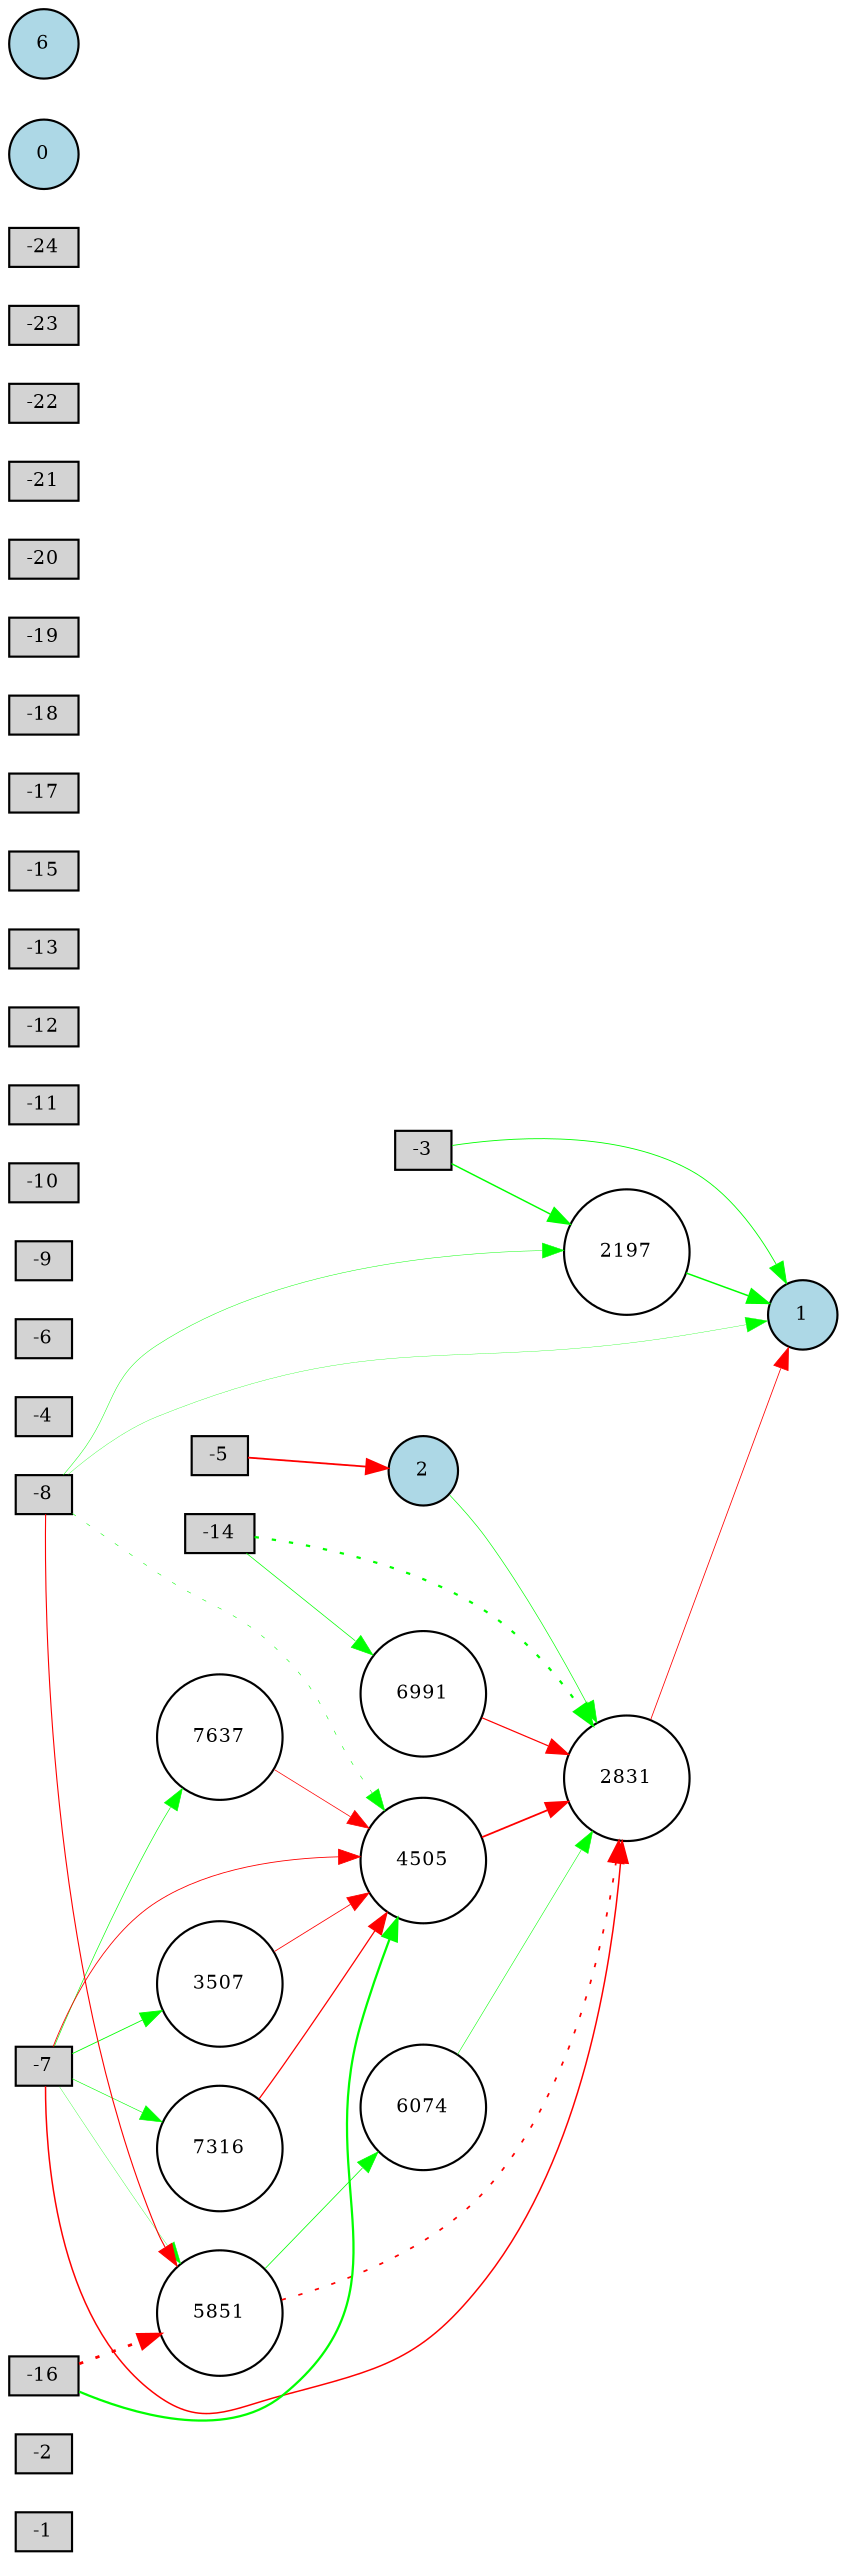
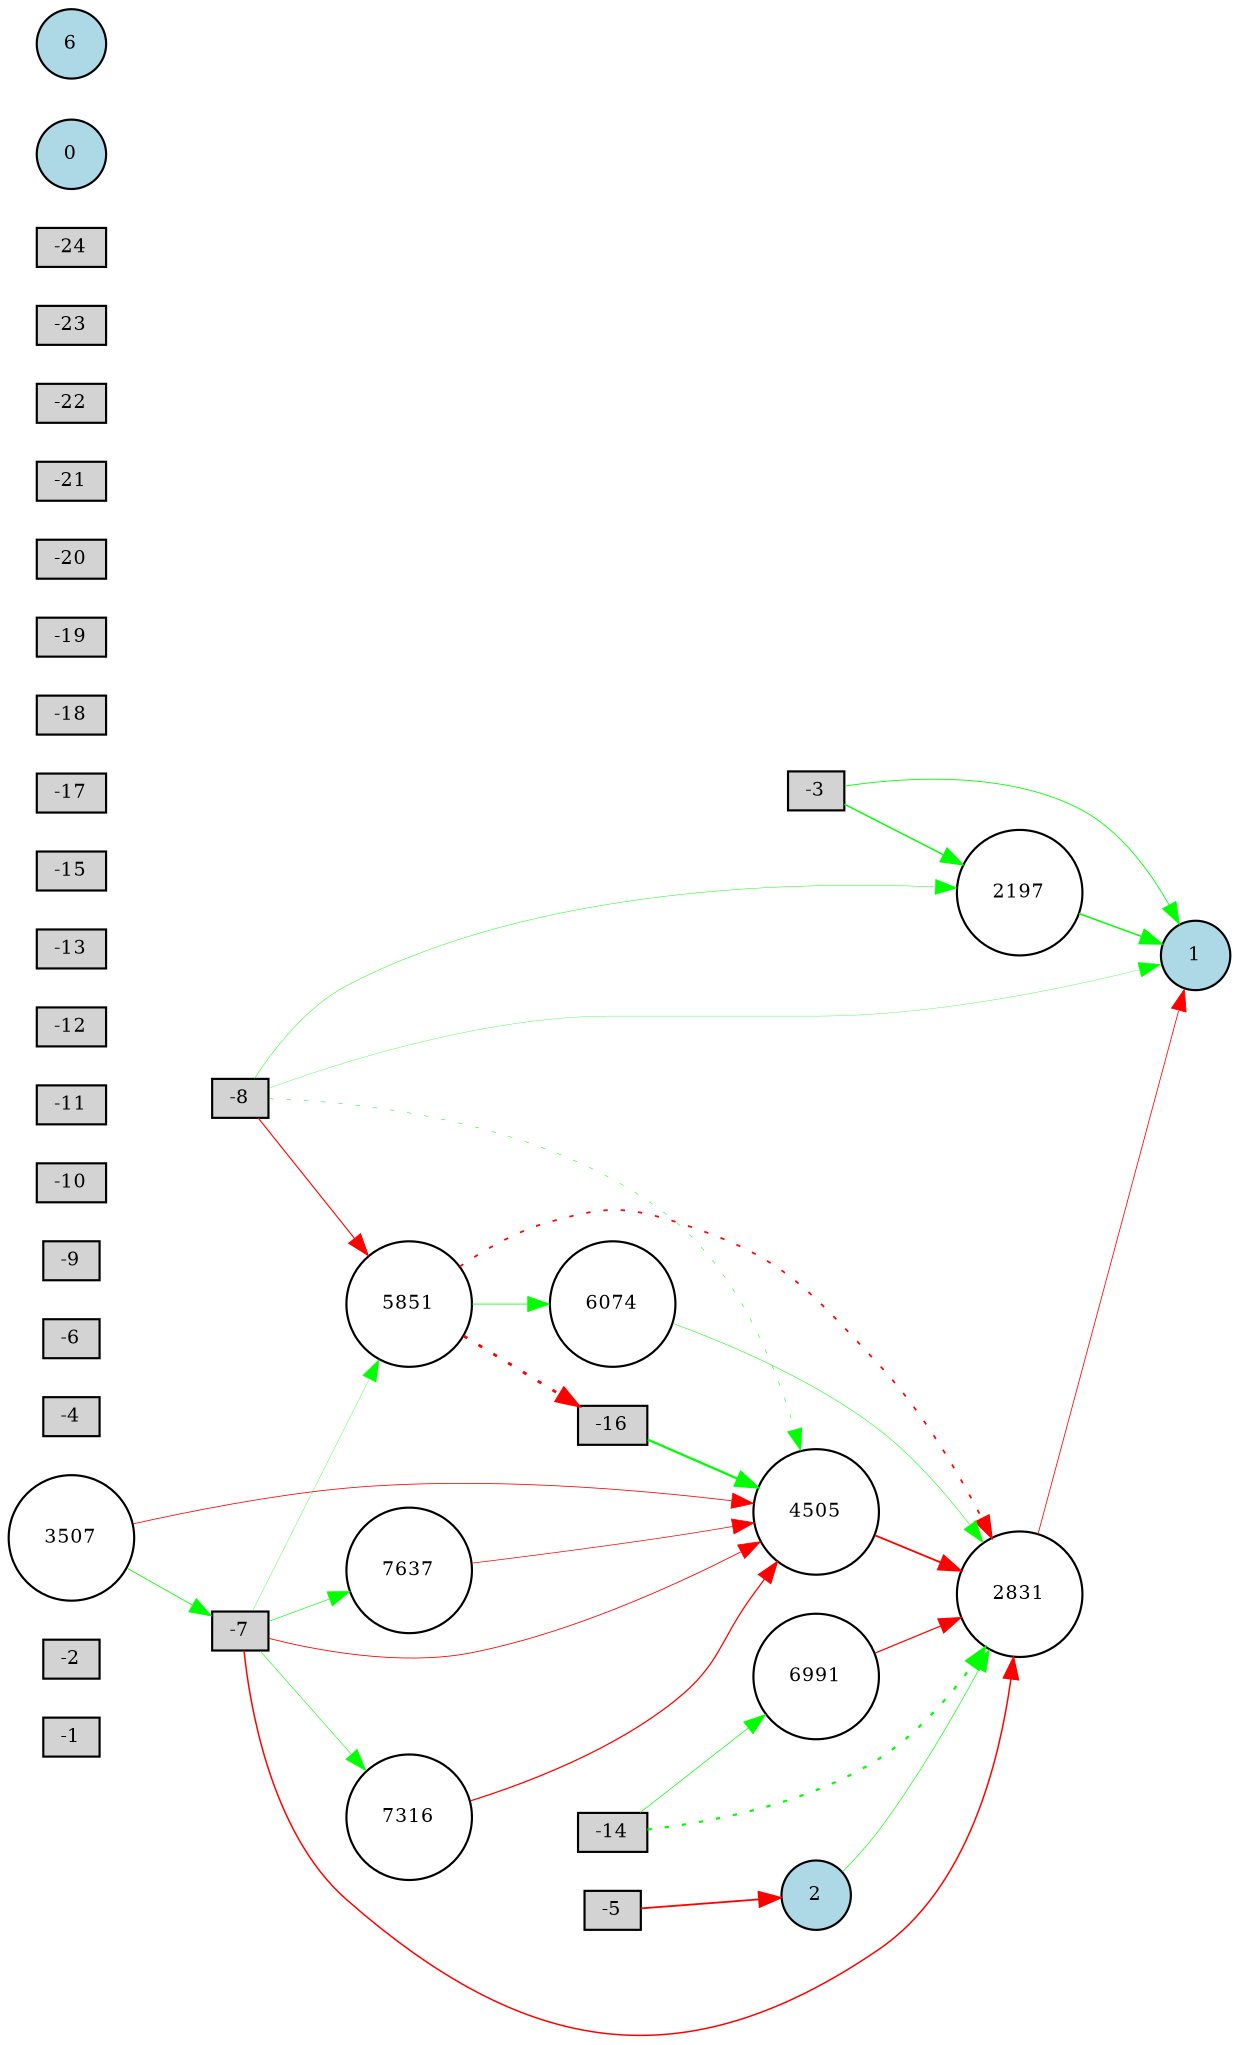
(111, 2035) -> (160, 1587)
(100, 2356) -> (512, 1365)
